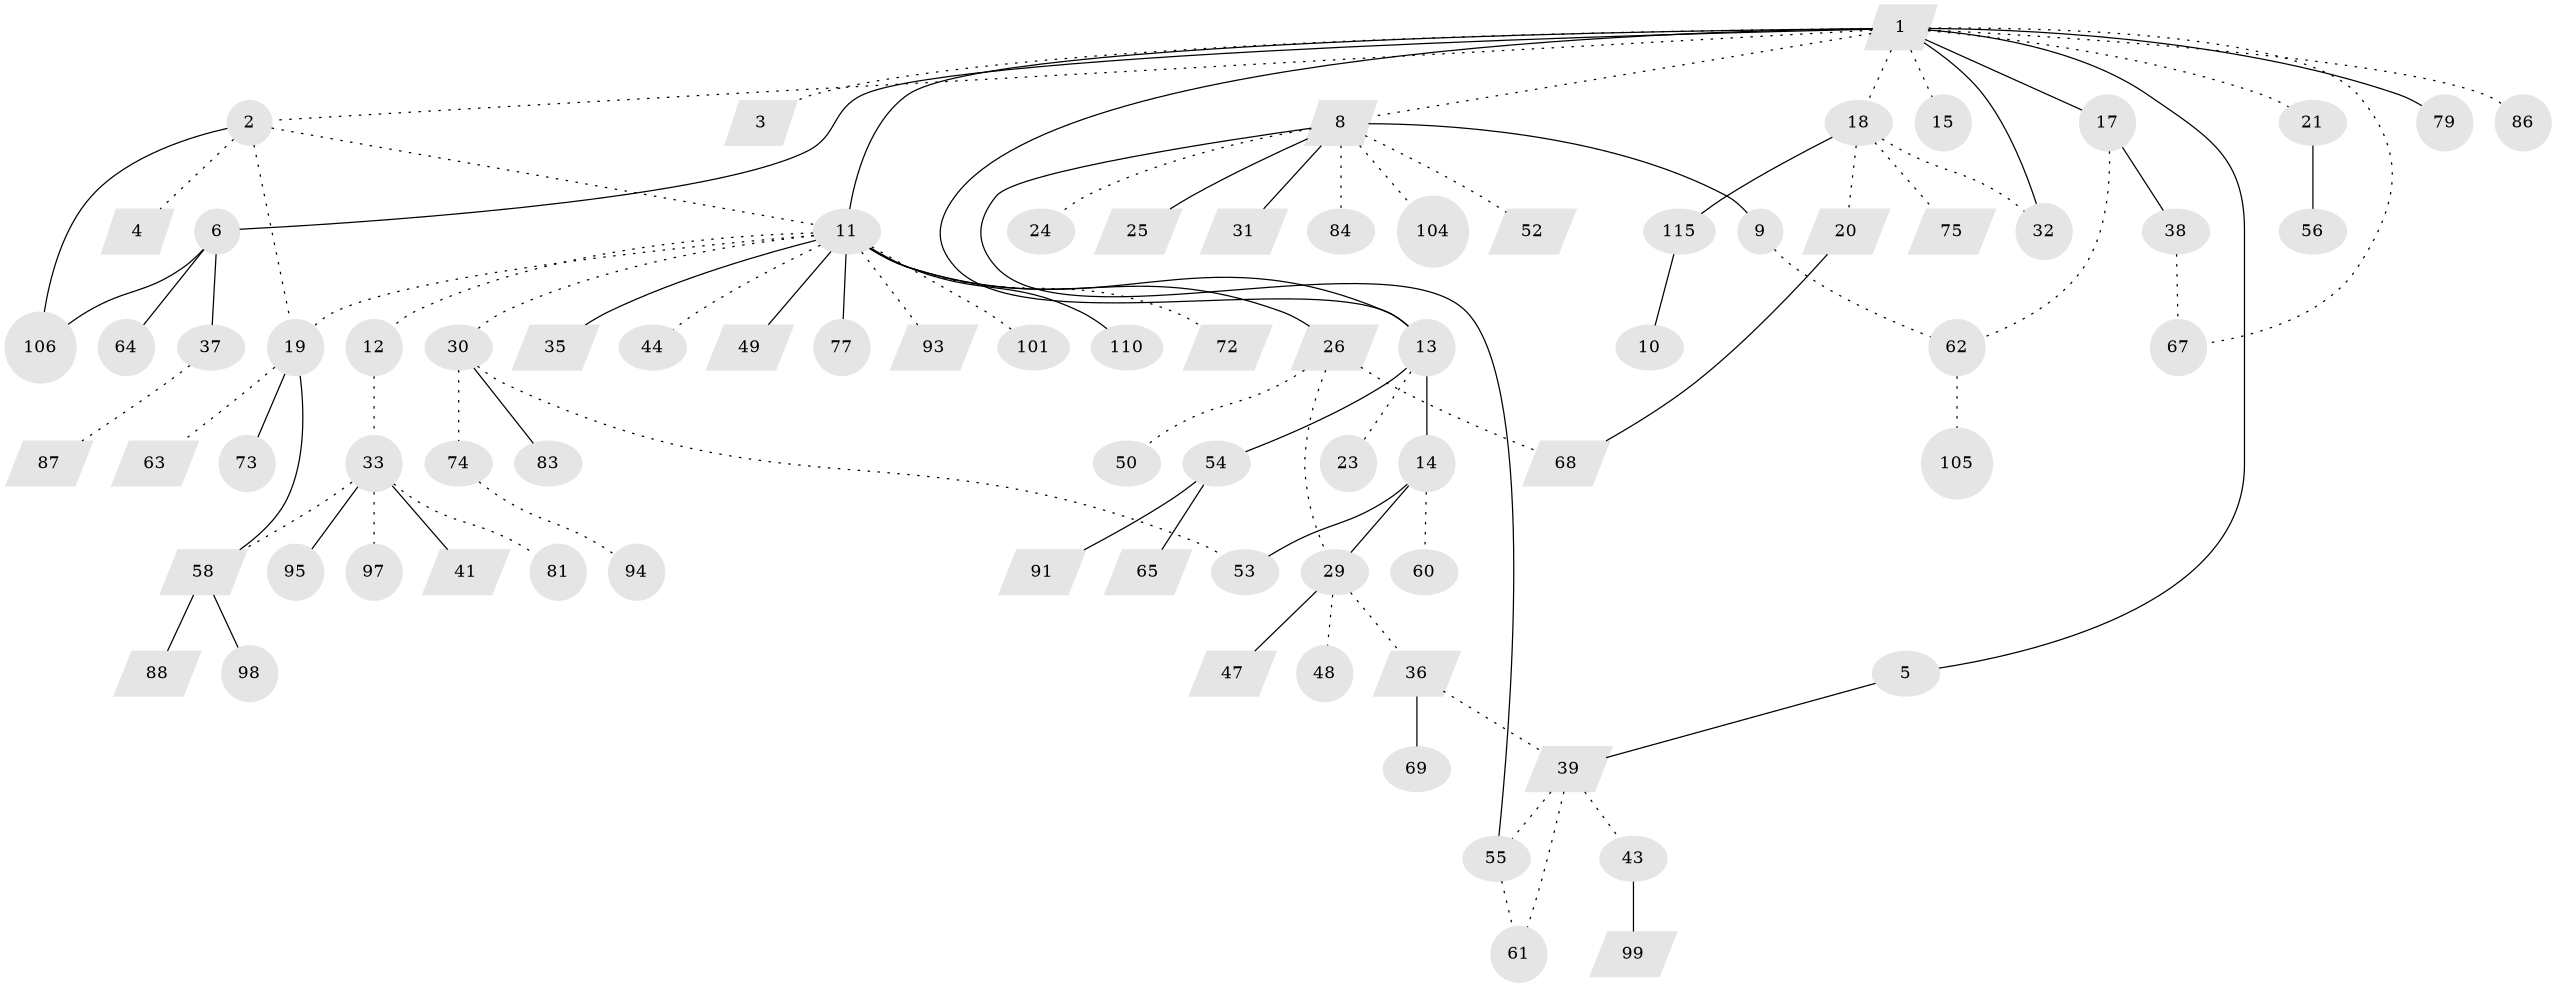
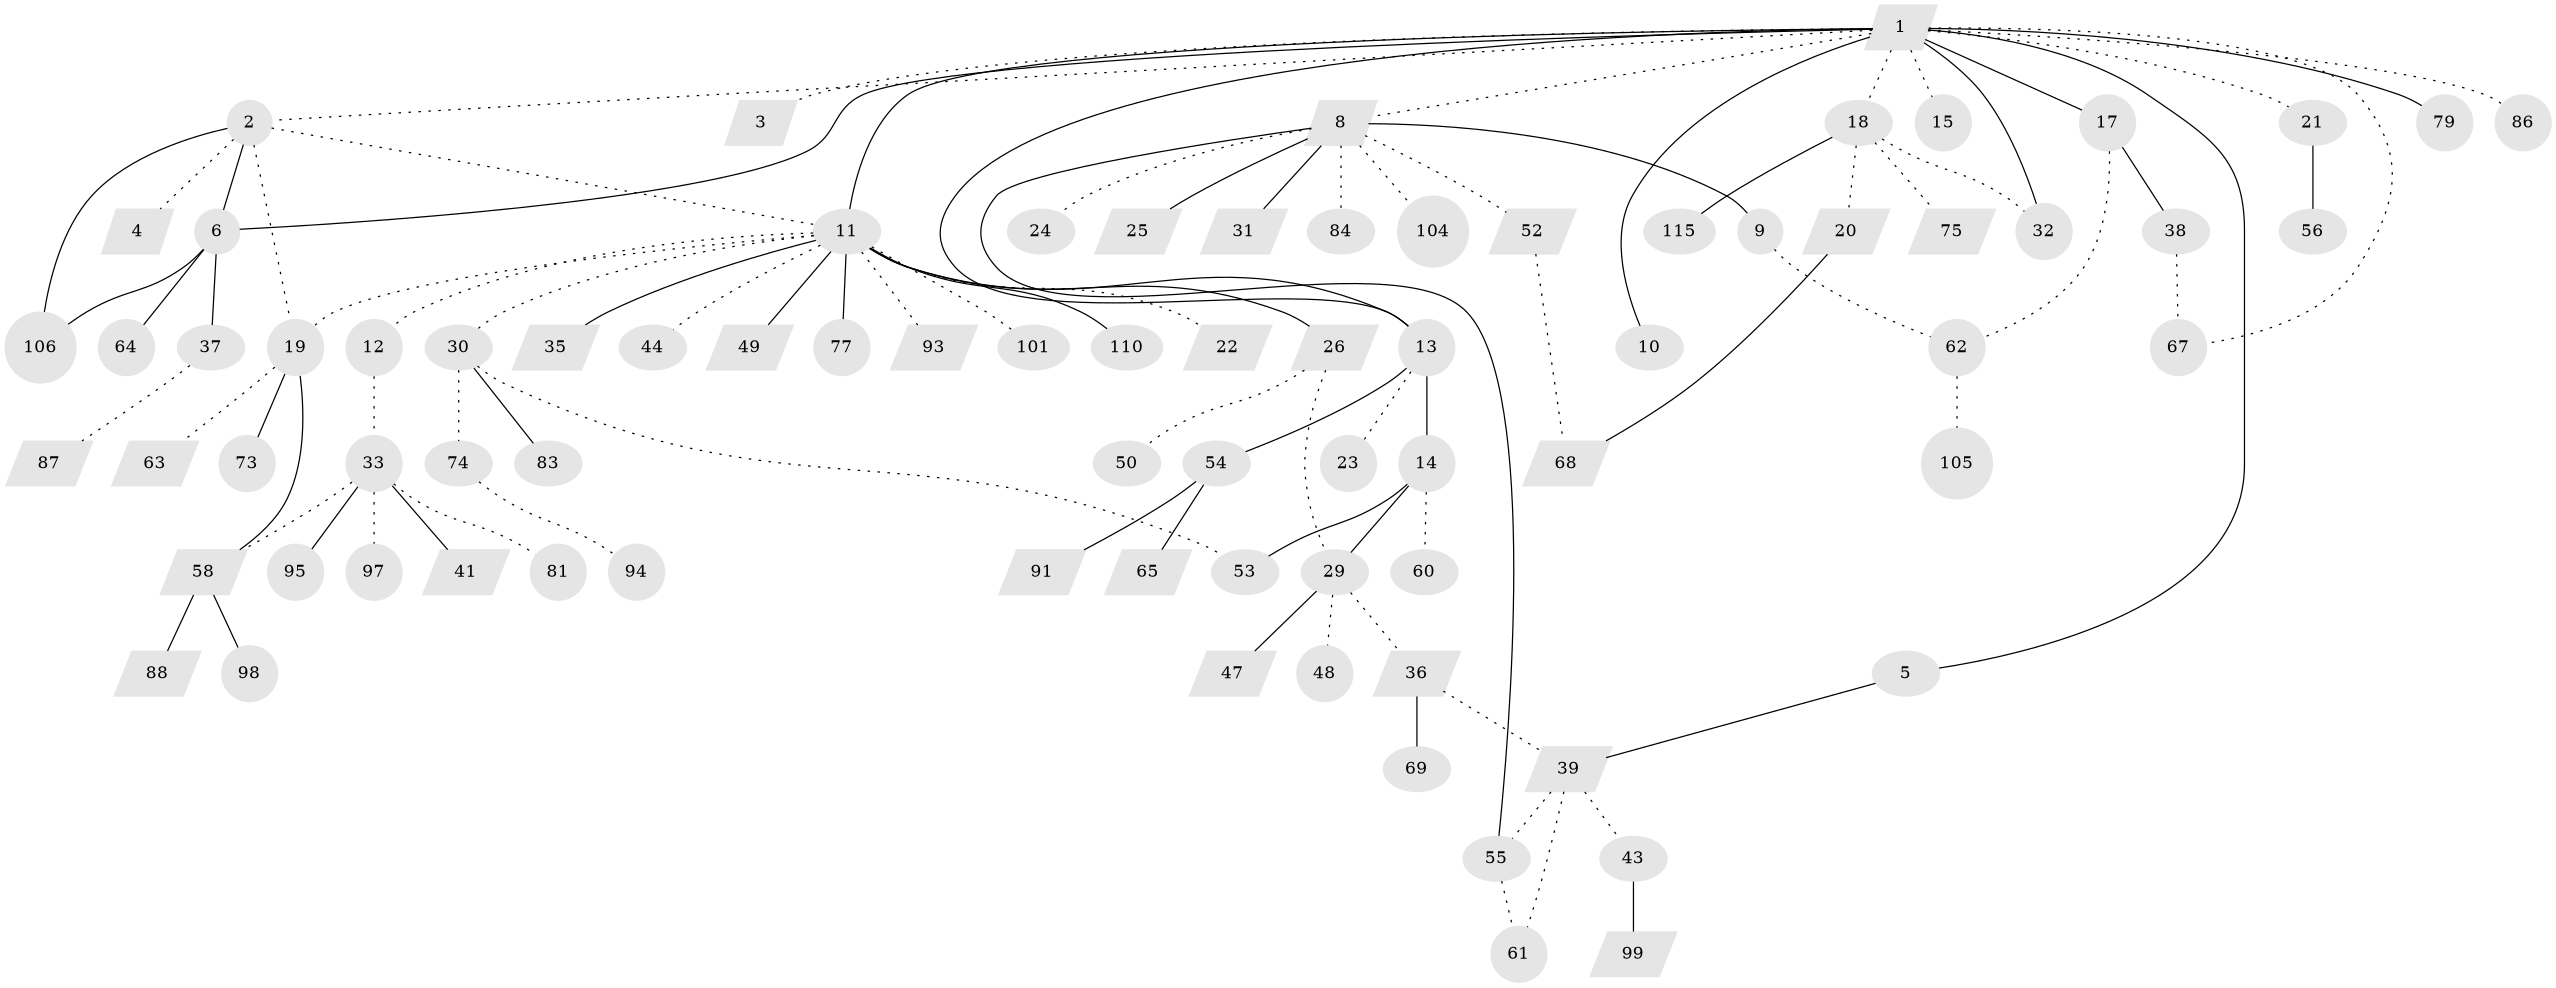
none -> (233, 177)
(1665, 290) -> (1682, 135)
(1228, 348) -> (1228, 348)
(1447, 413) -> (1549, 347)
